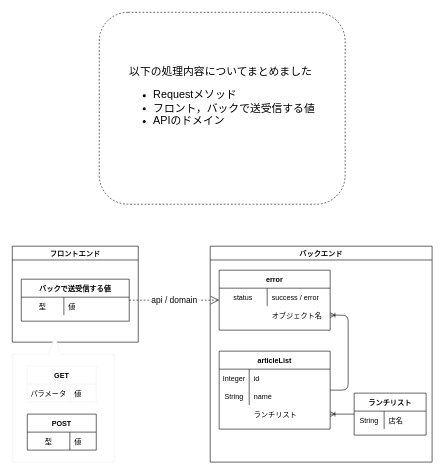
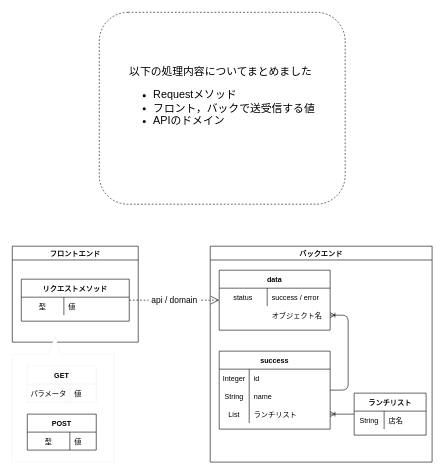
(275, 280) -> (275, 280)
(75, 289) -> (75, 289)
(275, 361) -> (275, 361)
none -> (234, 414)
